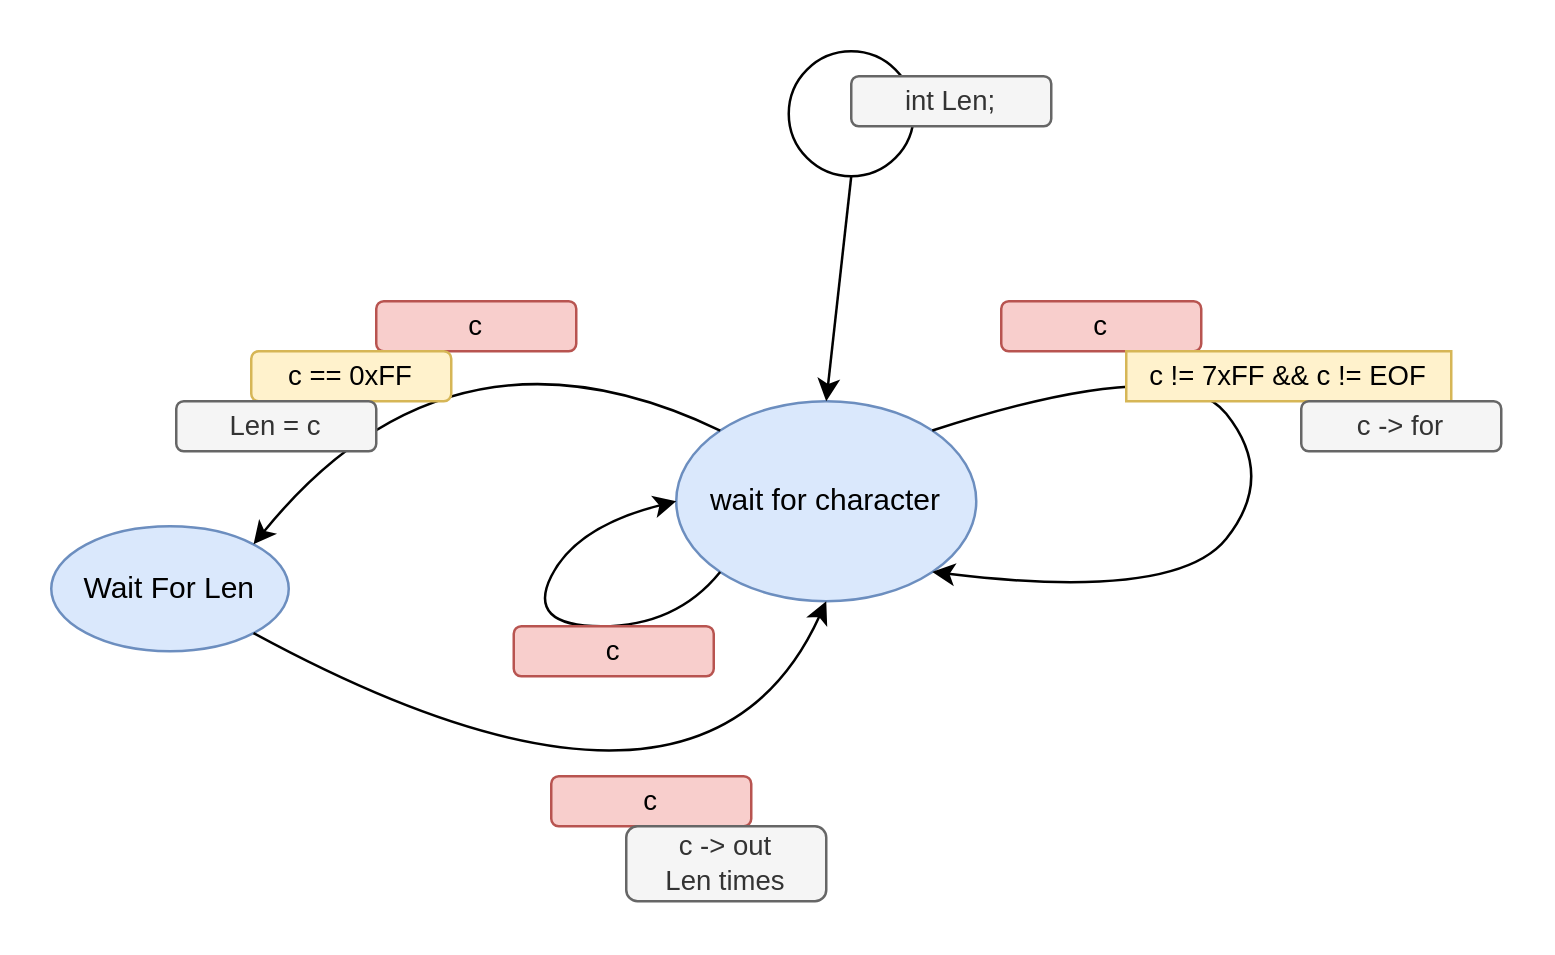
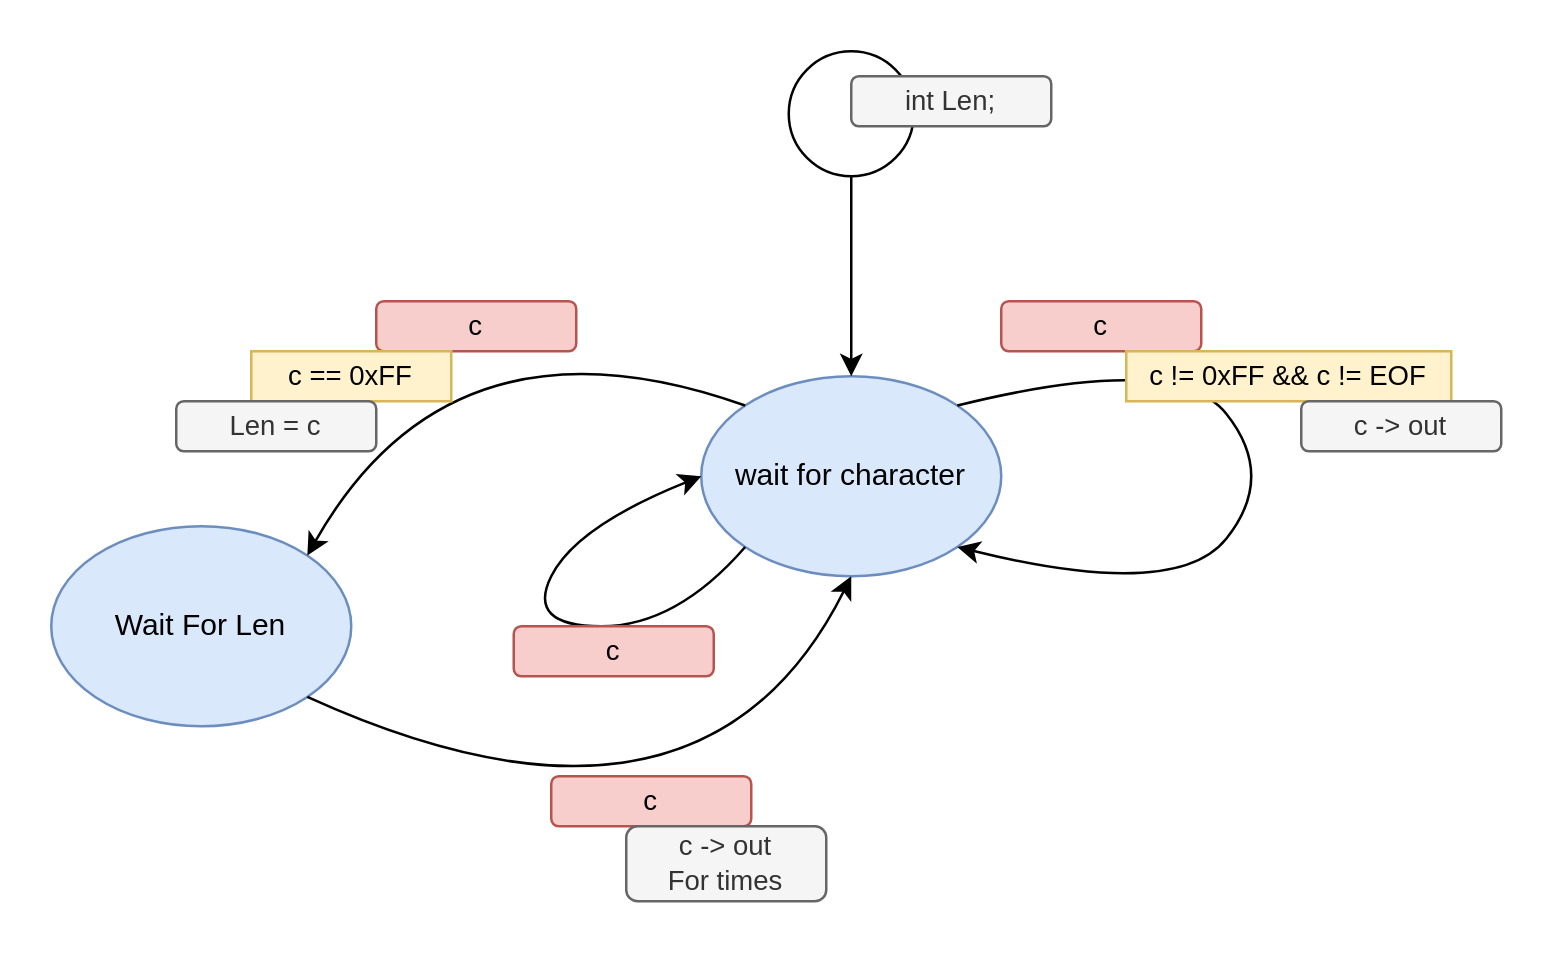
(351, 376) -> (351, 376)
(1289, 376) -> (1289, 376)
(1401, 426) -> (1401, 426)
(826, 501) -> (851, 476)
(170, 589) -> (201, 626)
(726, 864) -> (726, 864)
